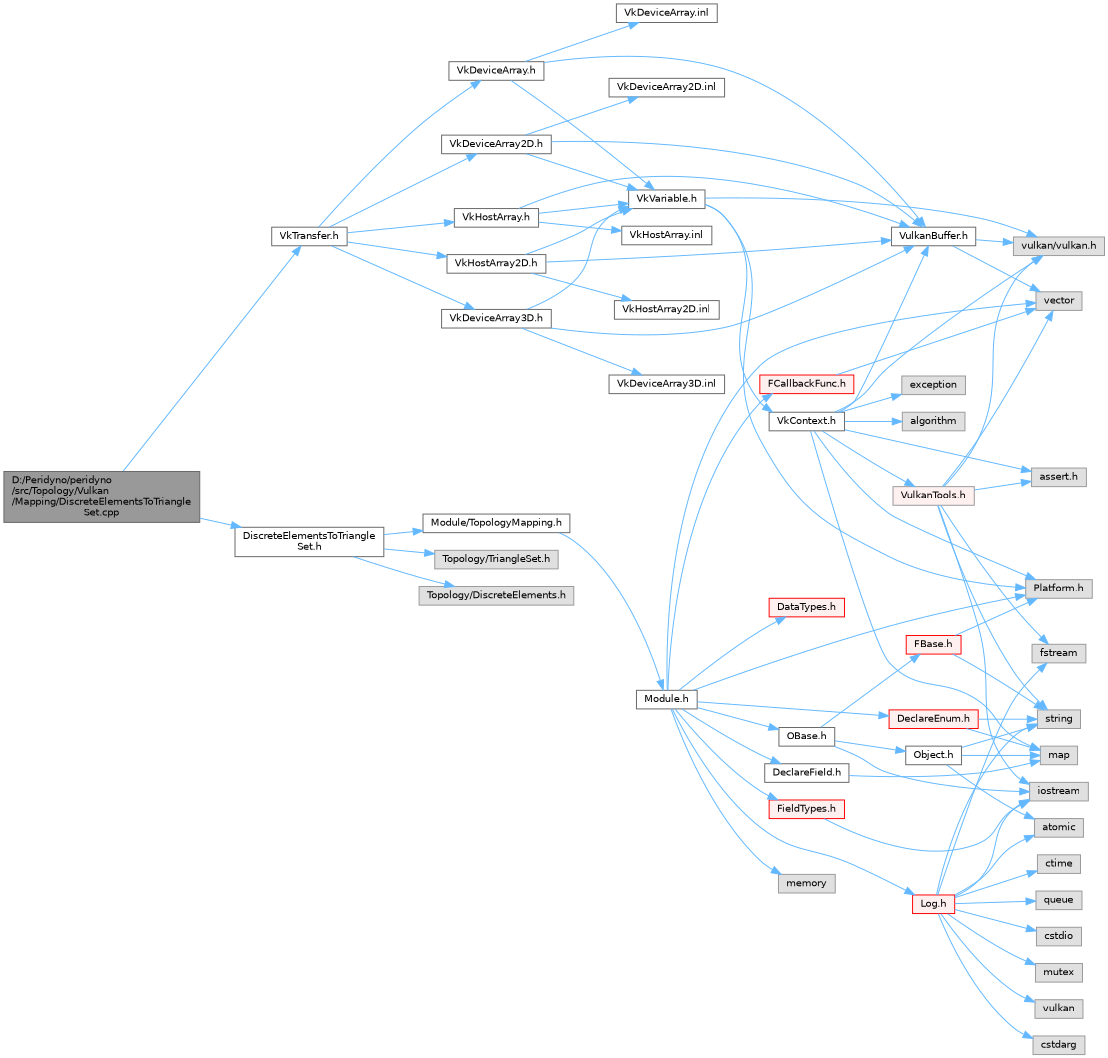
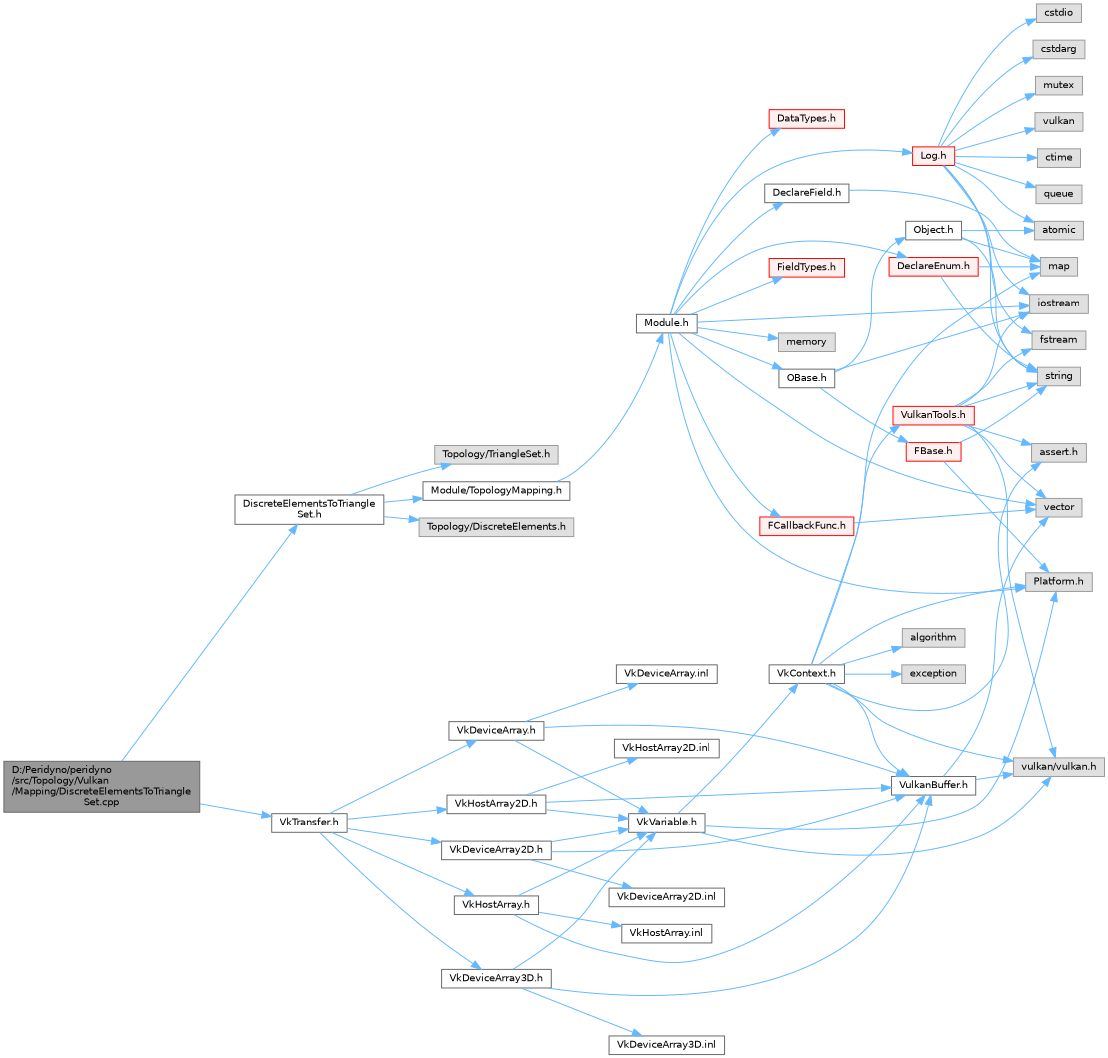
(934, 496) -> (934, 416)
(928, 851) -> (859, 314)
